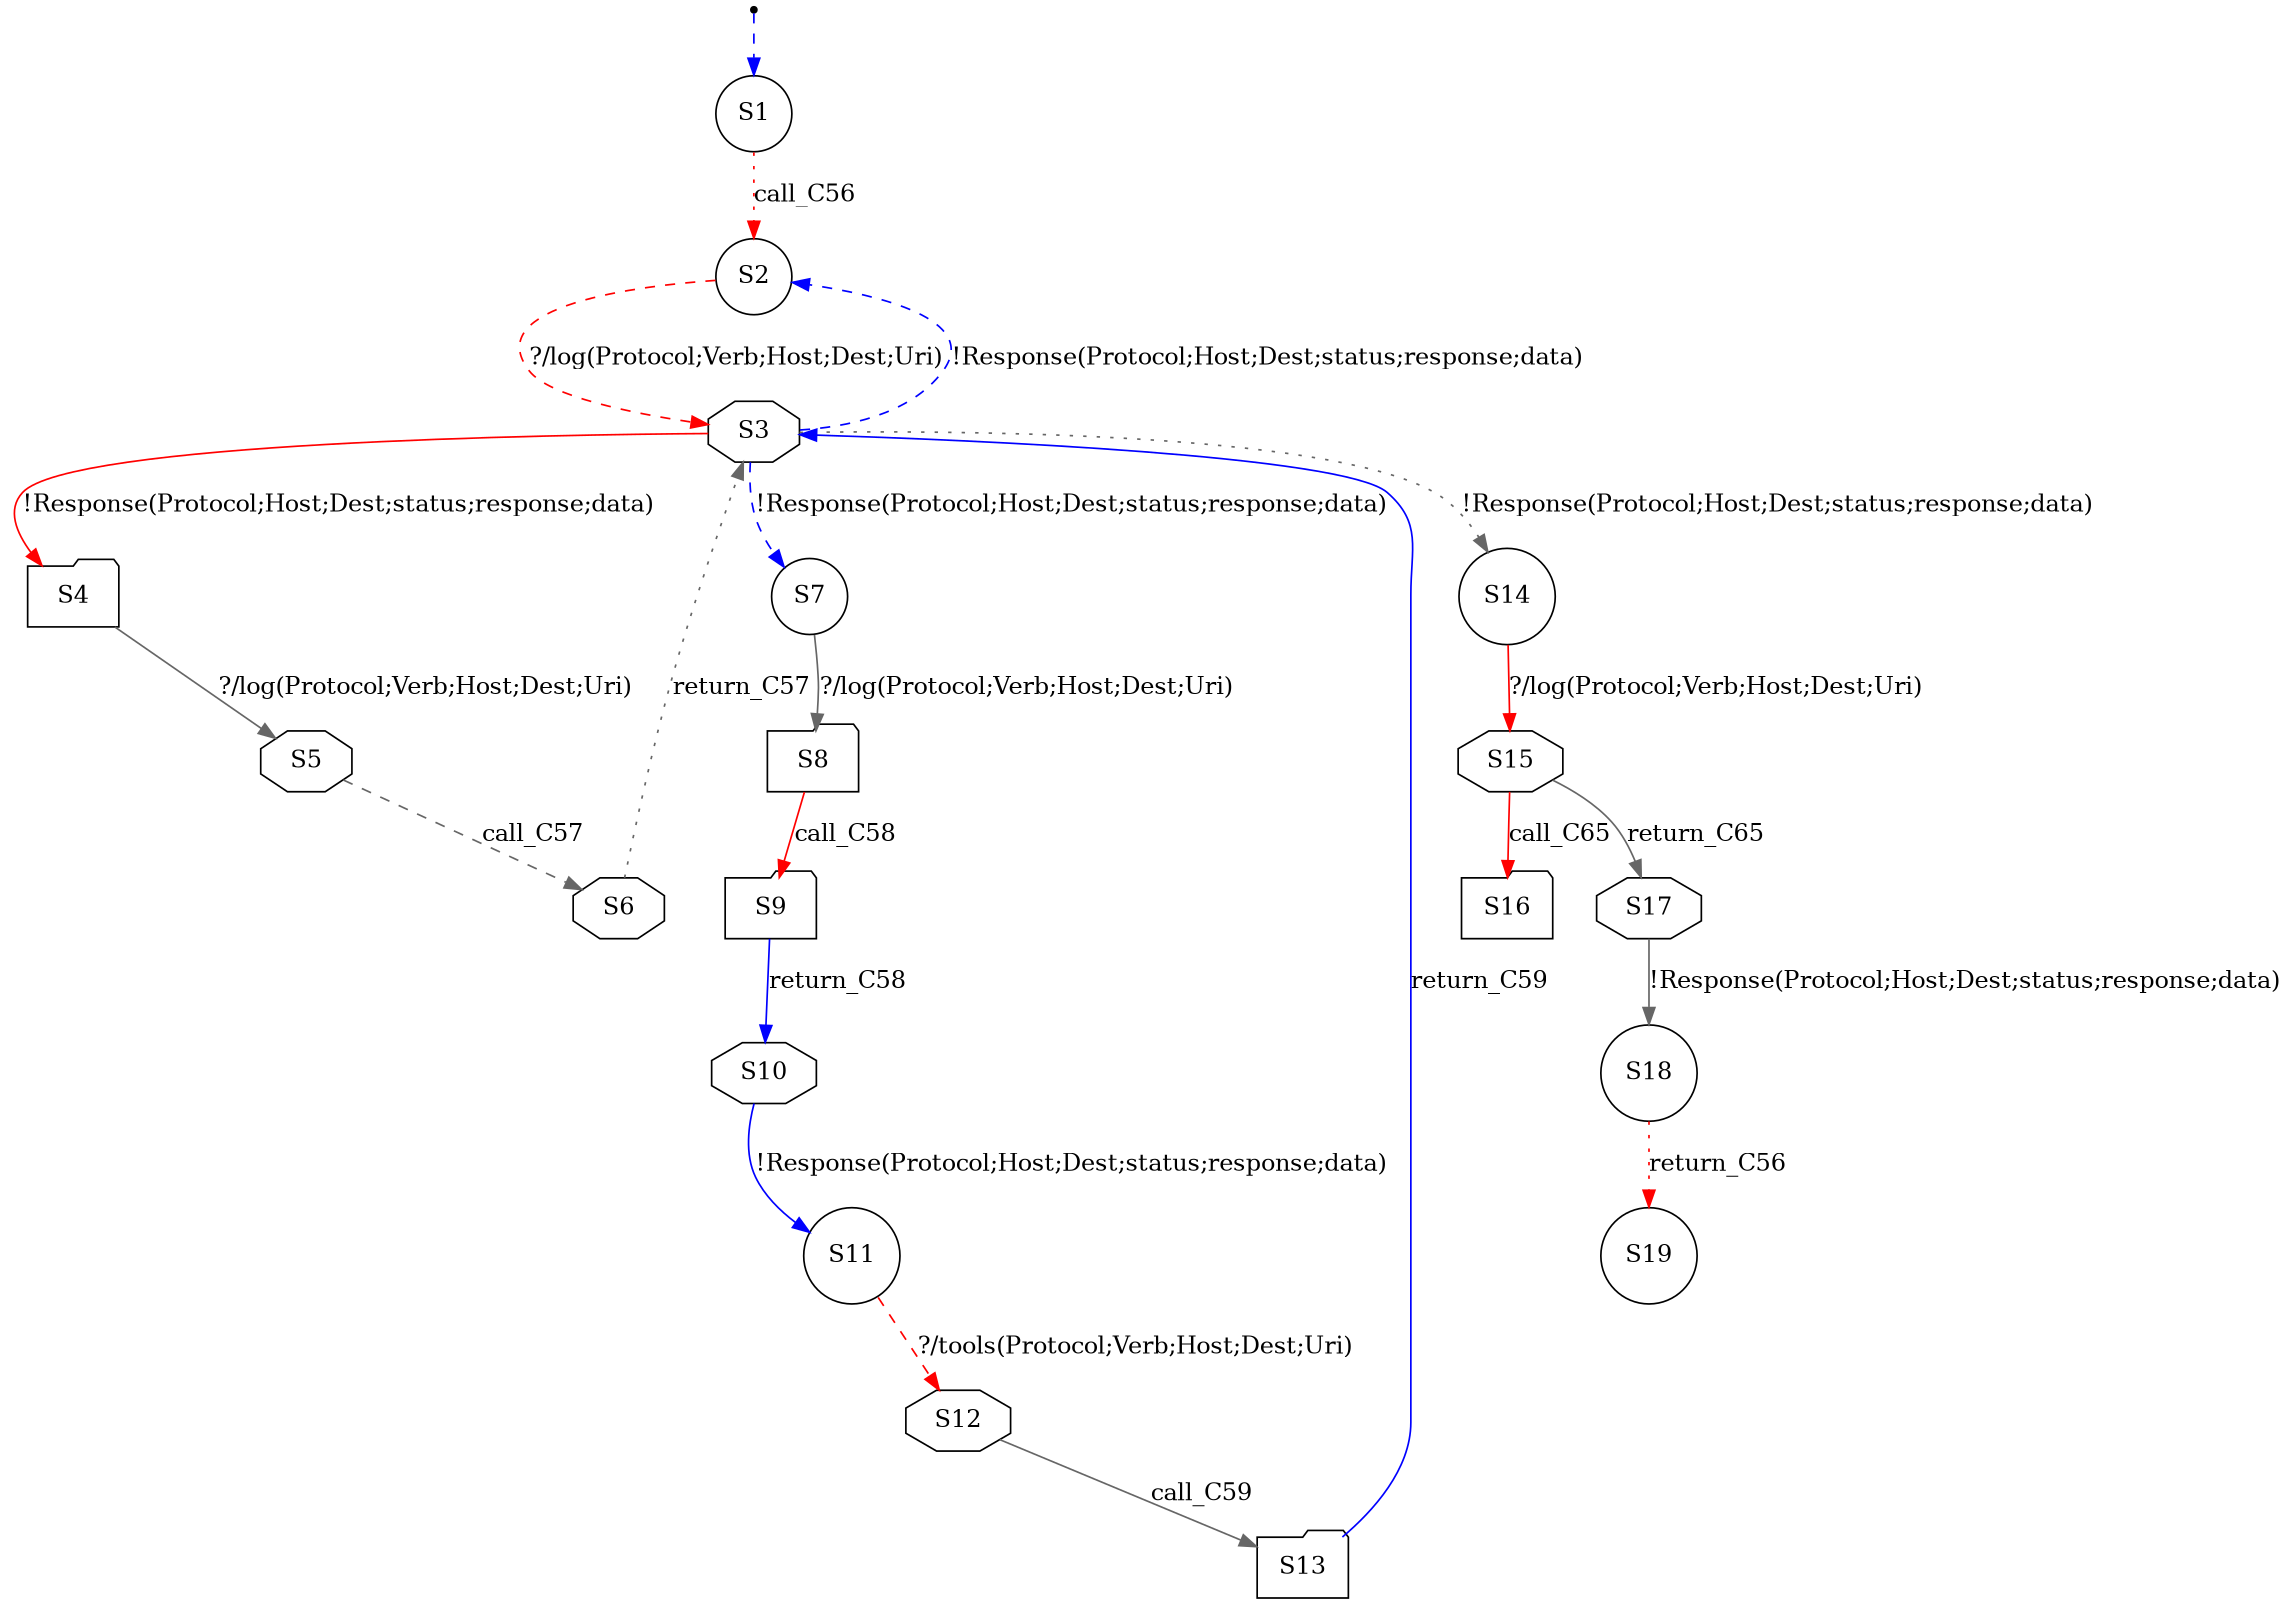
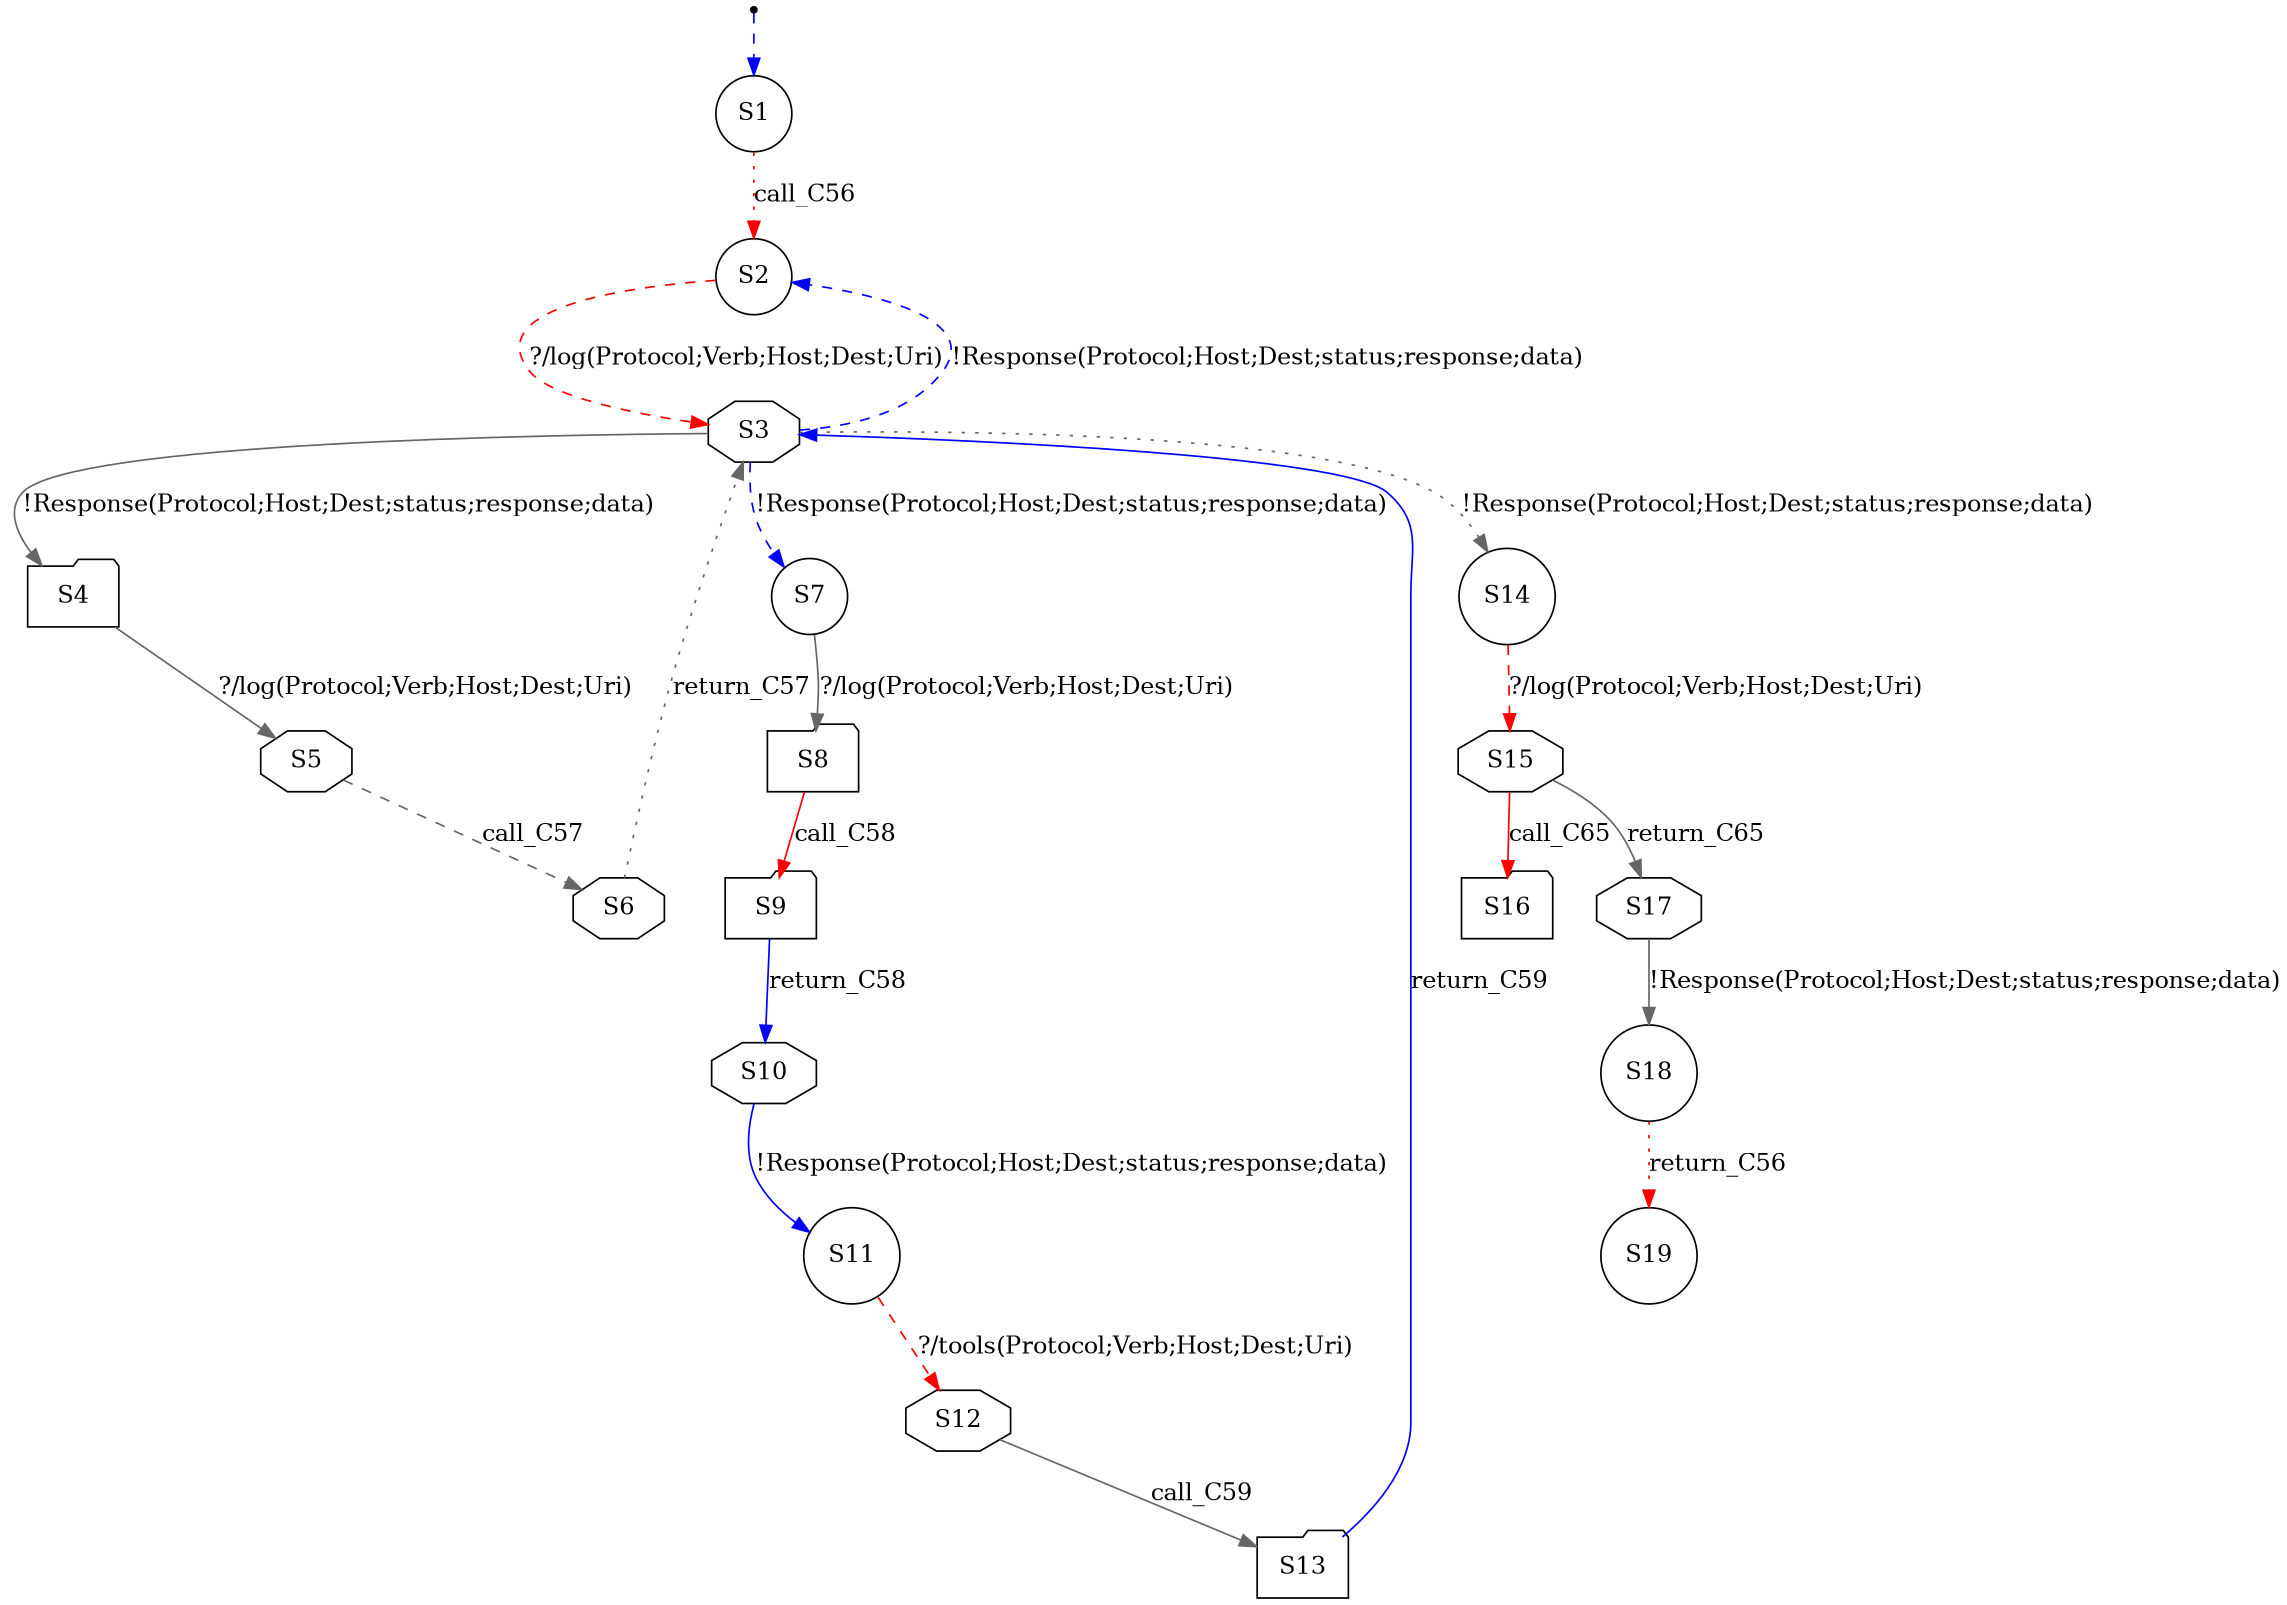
(329, 444) -> (329, 444)
(1509, 679) -> (1509, 679)
